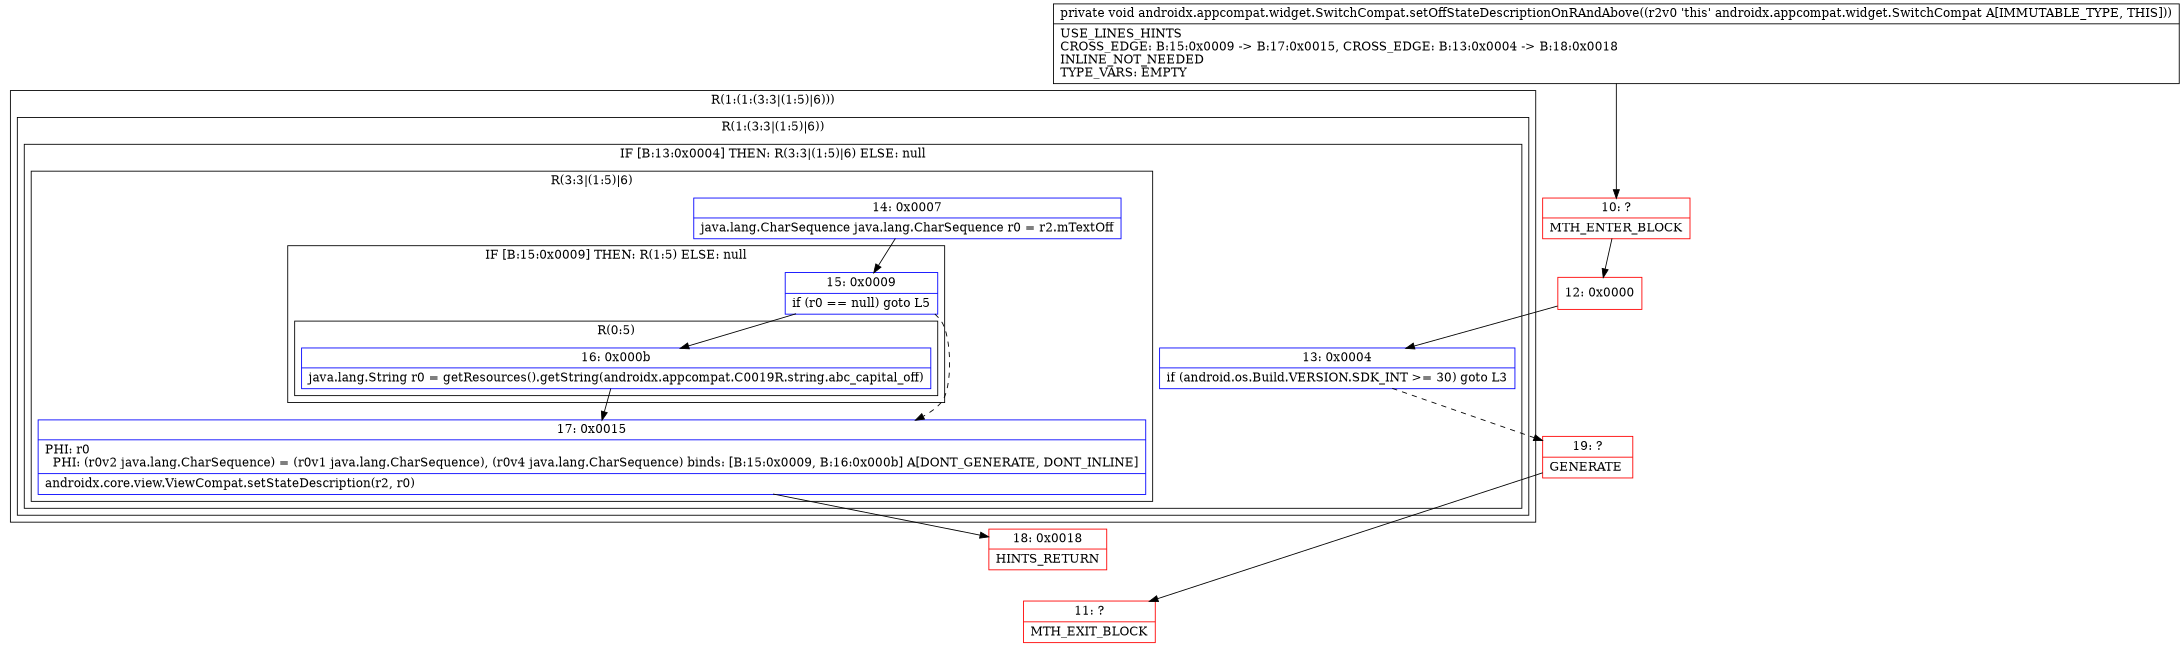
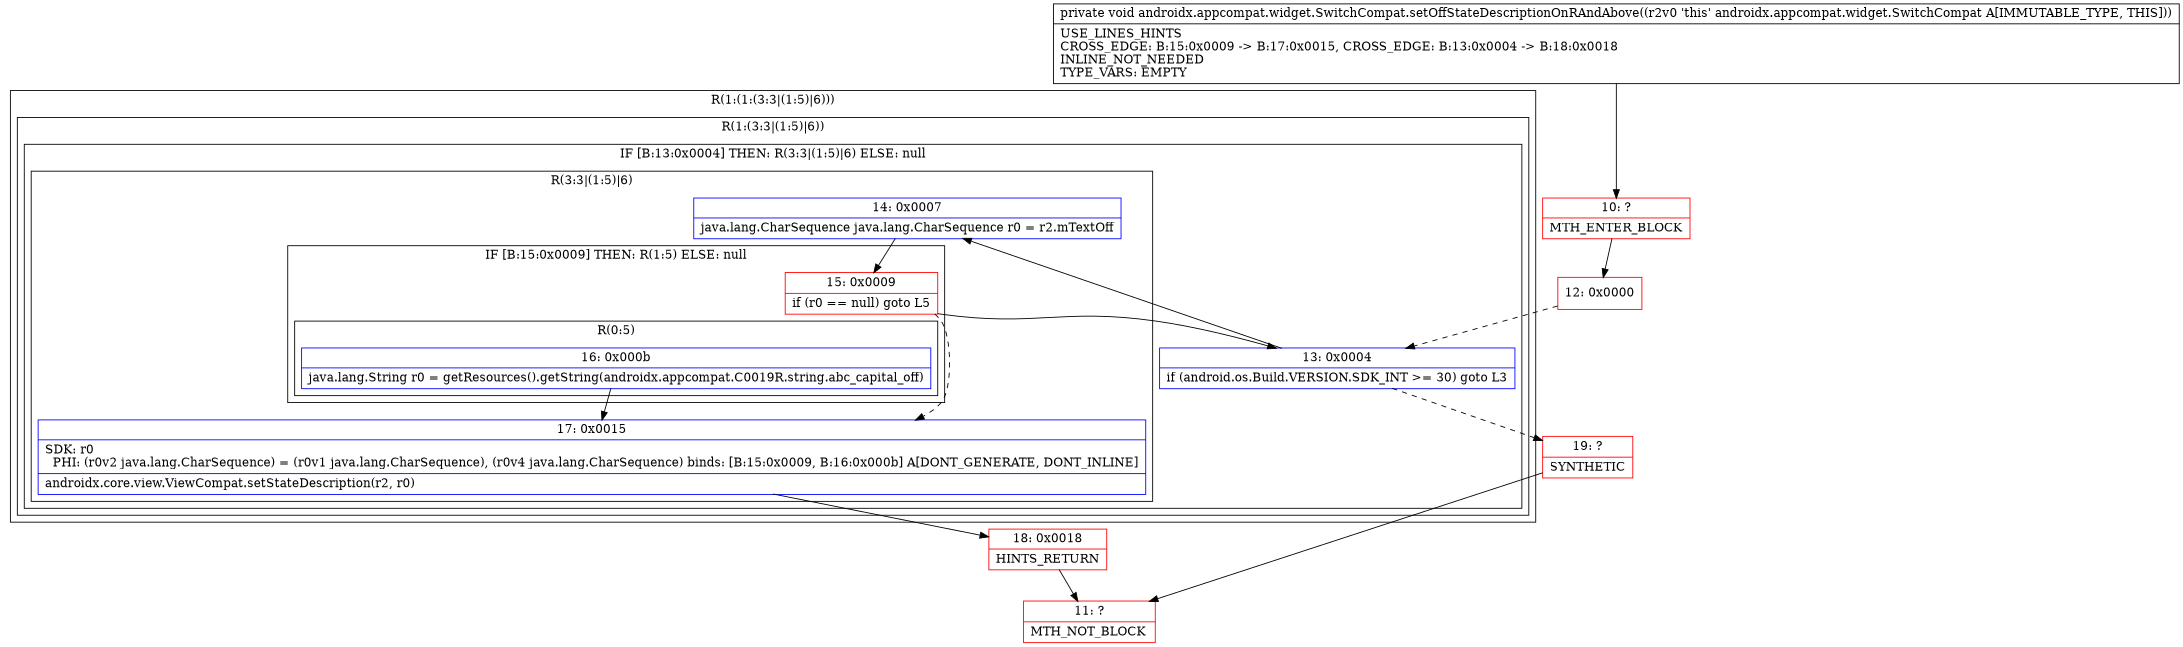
(861, 293) -> (861, 293)
none -> (1126, 295)
(1486, 326) -> (1486, 326)
(742, 330) -> (1104, 317)
(70, 450) -> (72, 450)
(1586, 467) -> (1588, 467)
none -> (1066, 582)
(1089, 632) -> (1088, 632)
